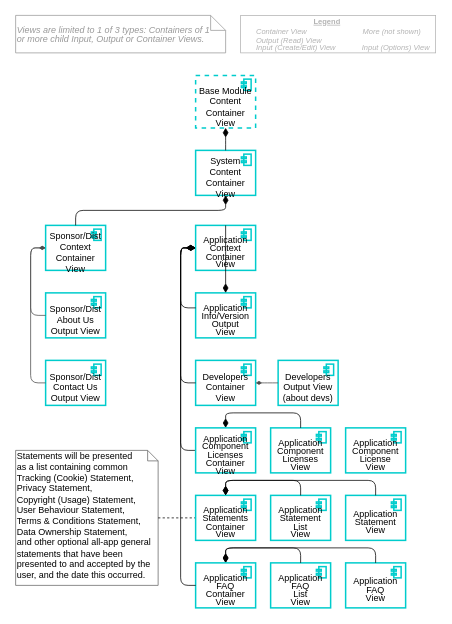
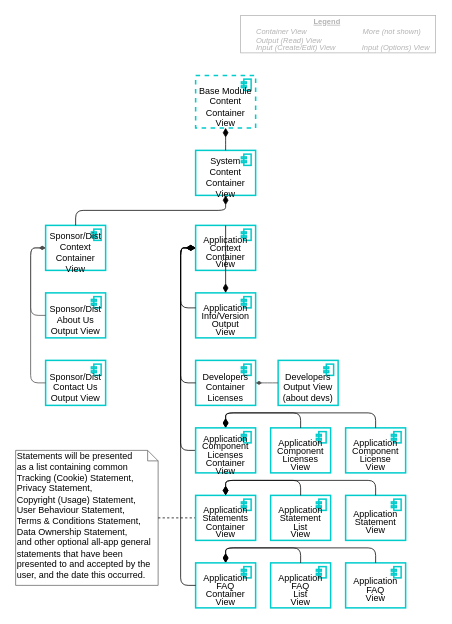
(120, 34) -> none
(225, 387) -> (225, 387)
none -> (343, 413)
